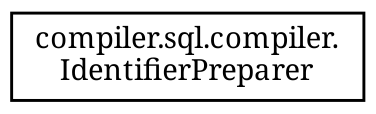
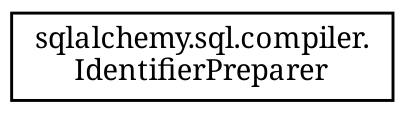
(188, 57) -> (202, 57)
